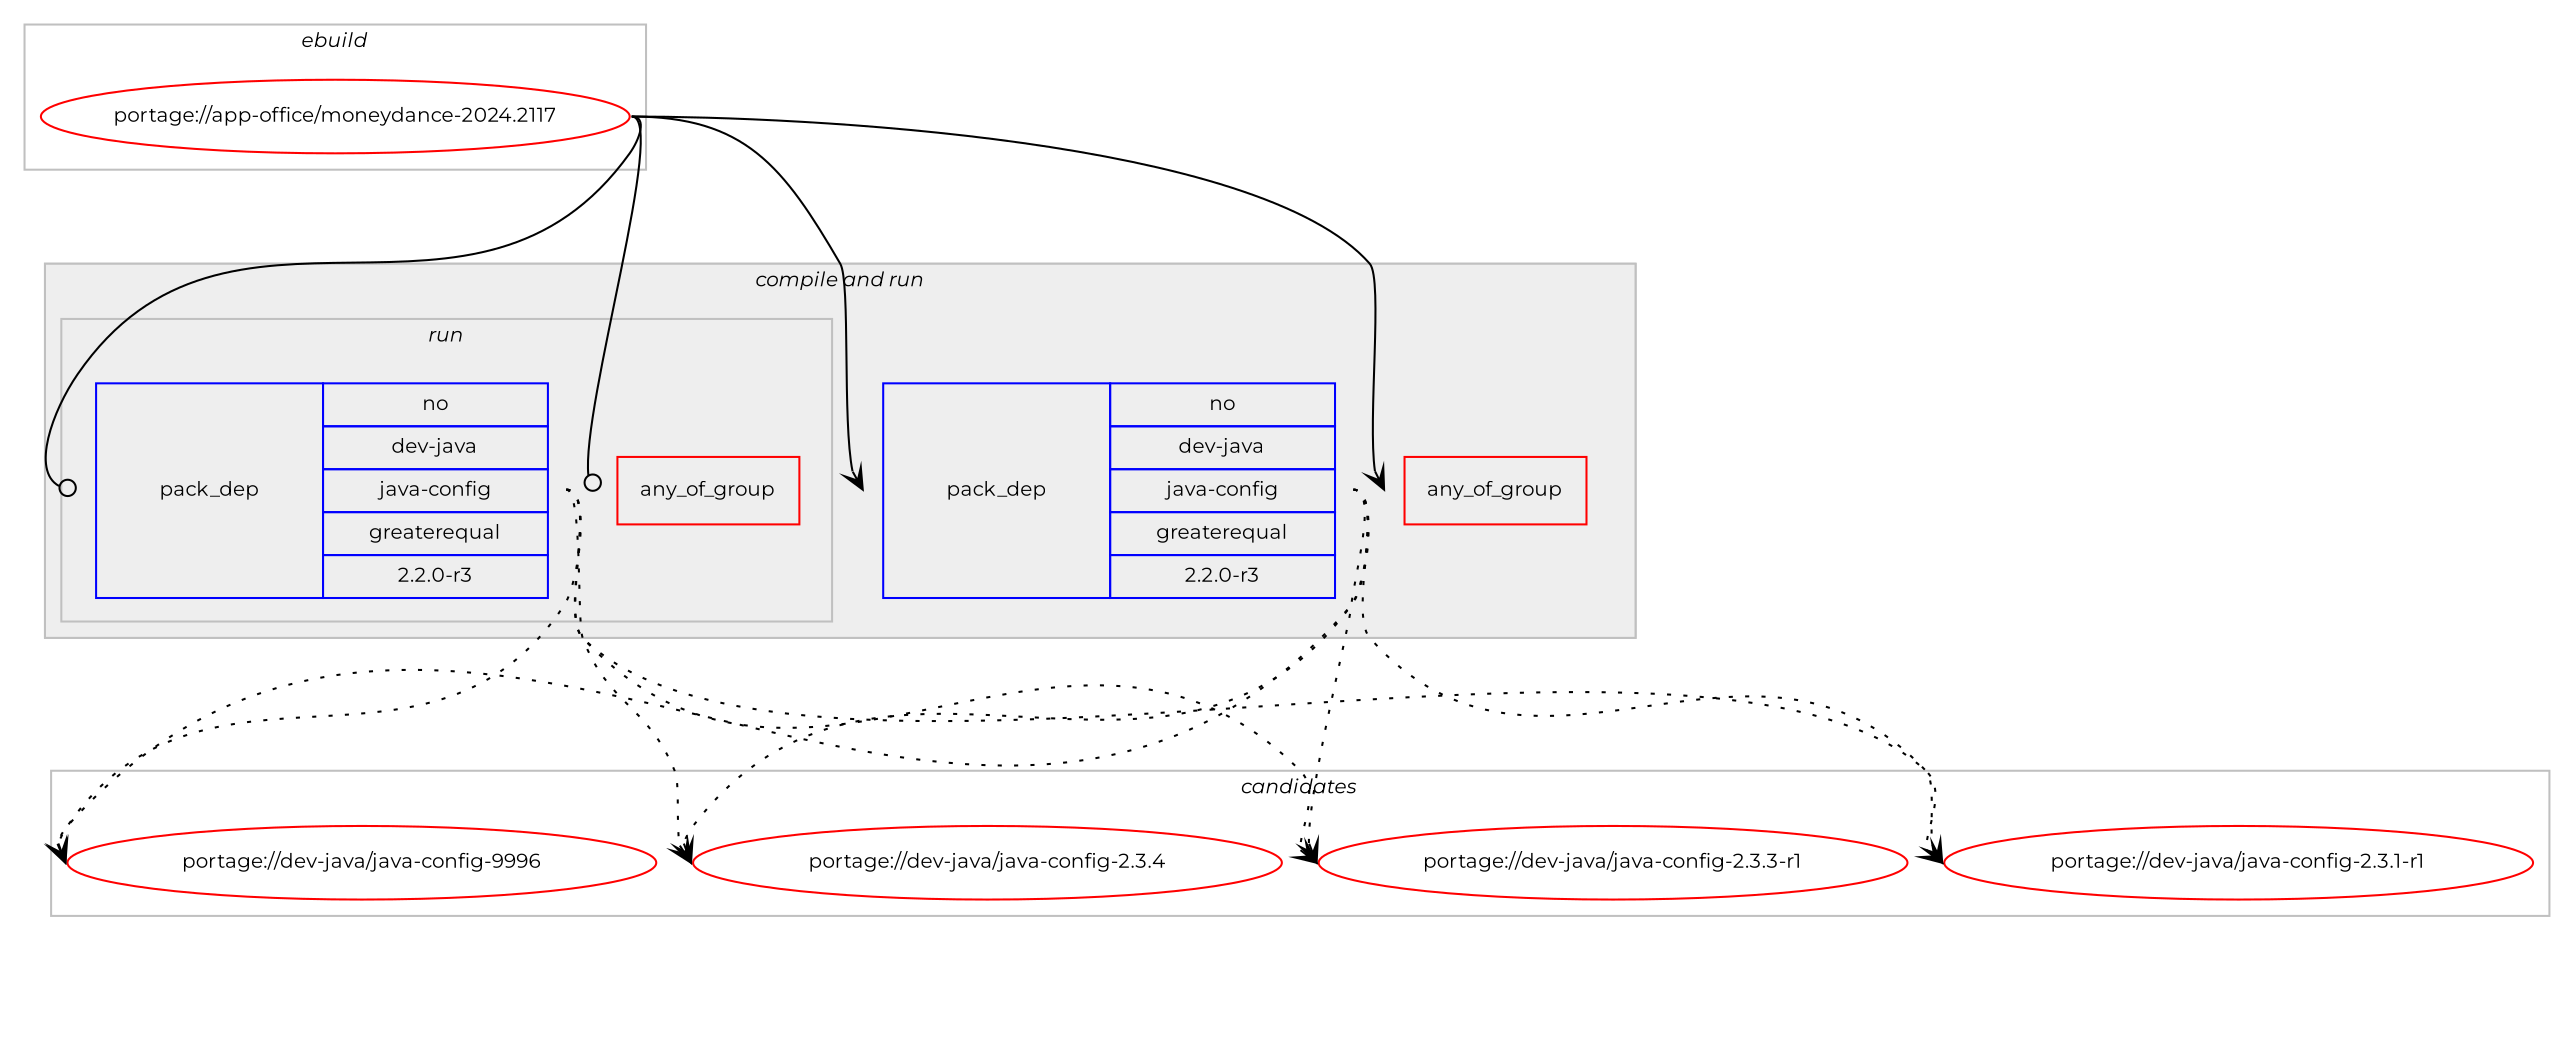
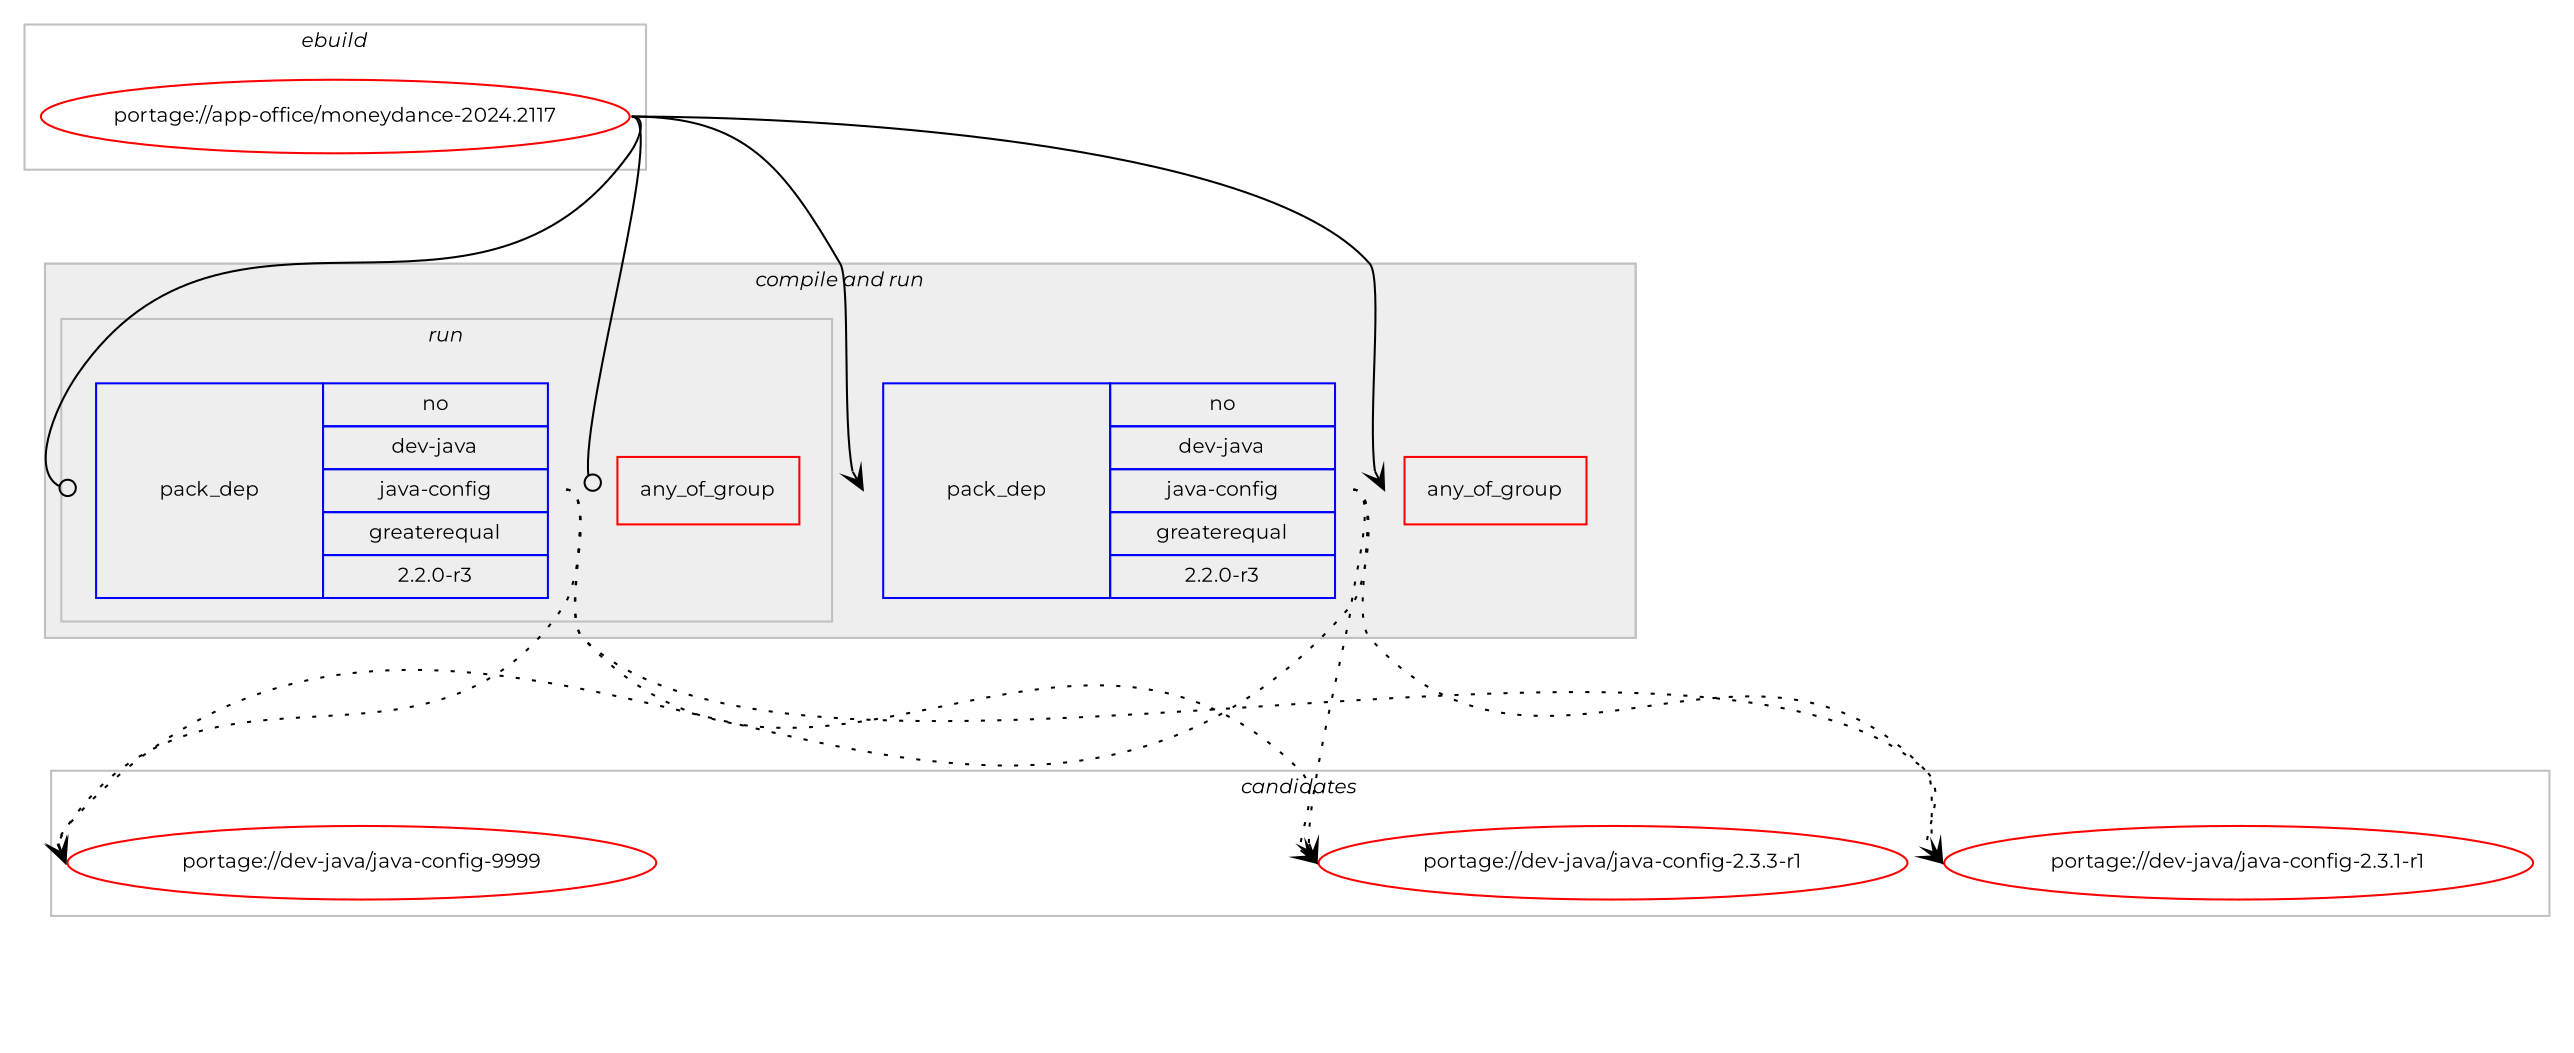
(362, 863) -> (362, 863)
(987, 863) -> none
